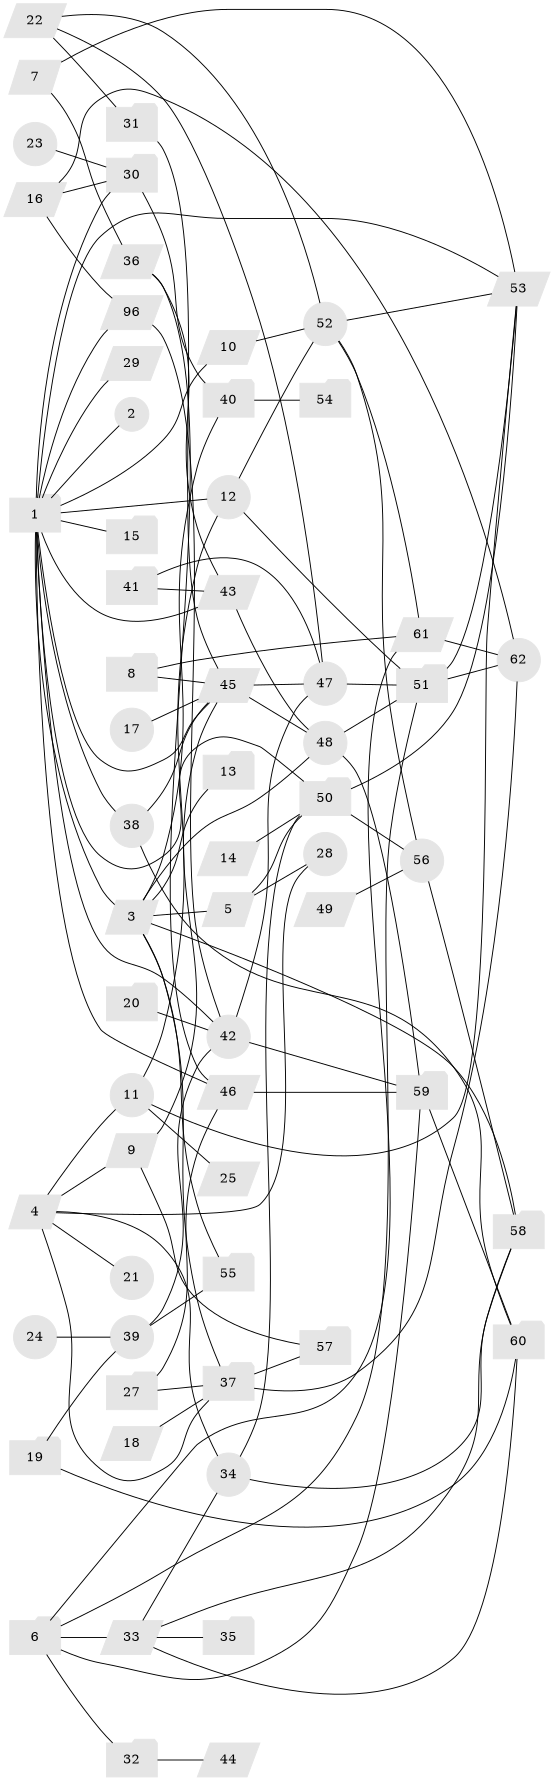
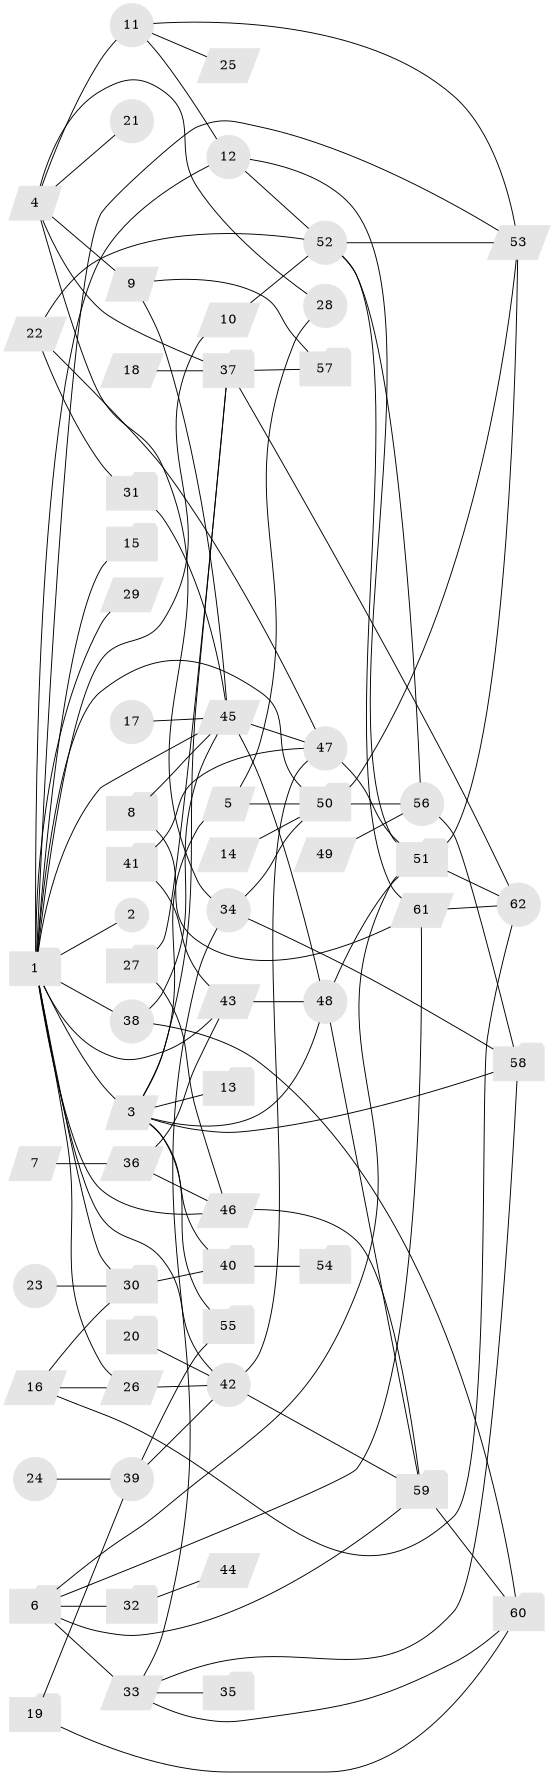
(362, 16) -> none
(132, 313) -> (132, 1388)
